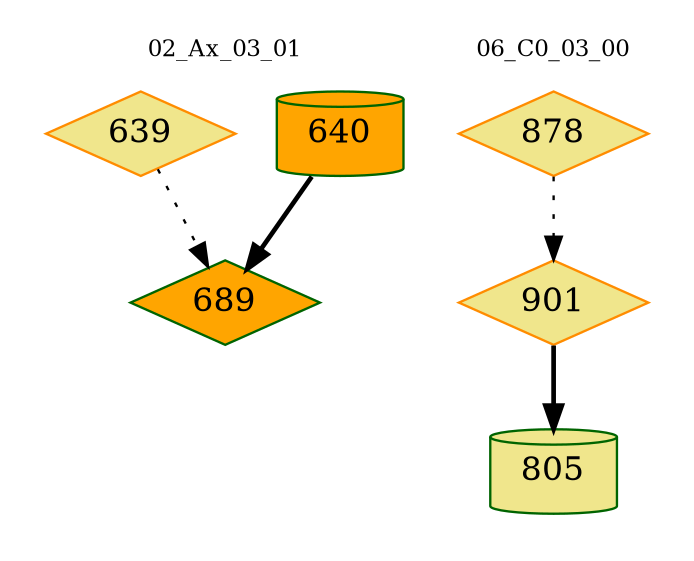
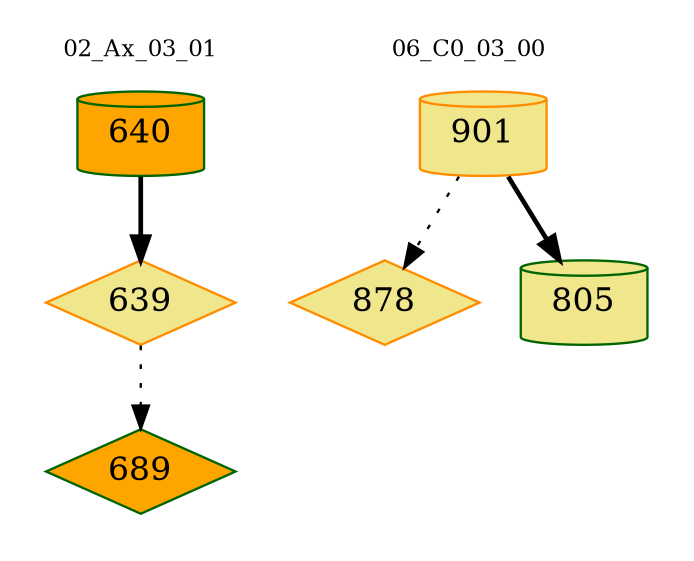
(554, 207) -> (438, 212)
(286, 213) -> (141, 207)
(554, 303) -> (483, 134)
